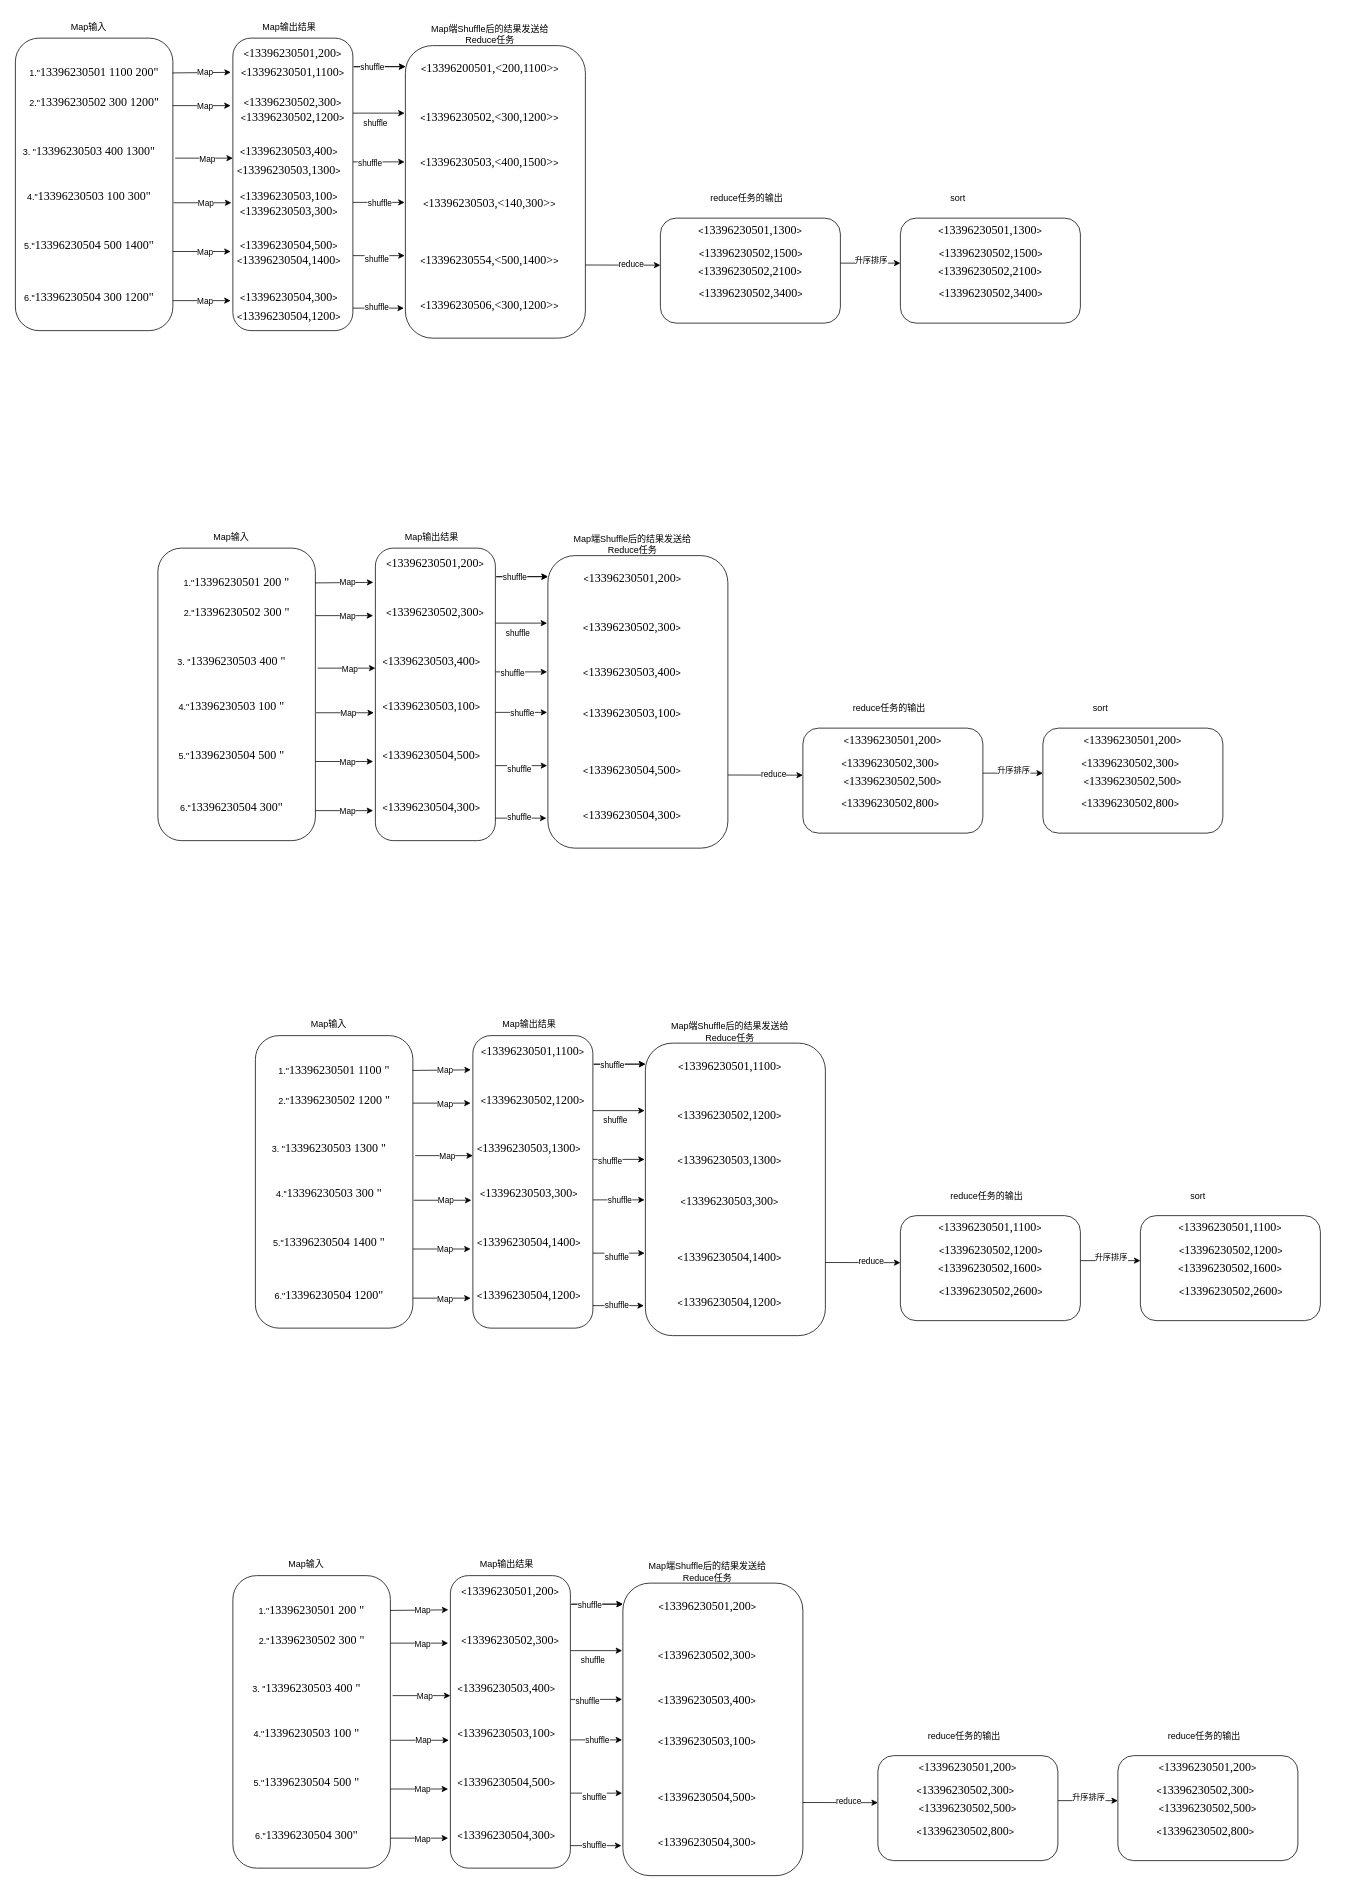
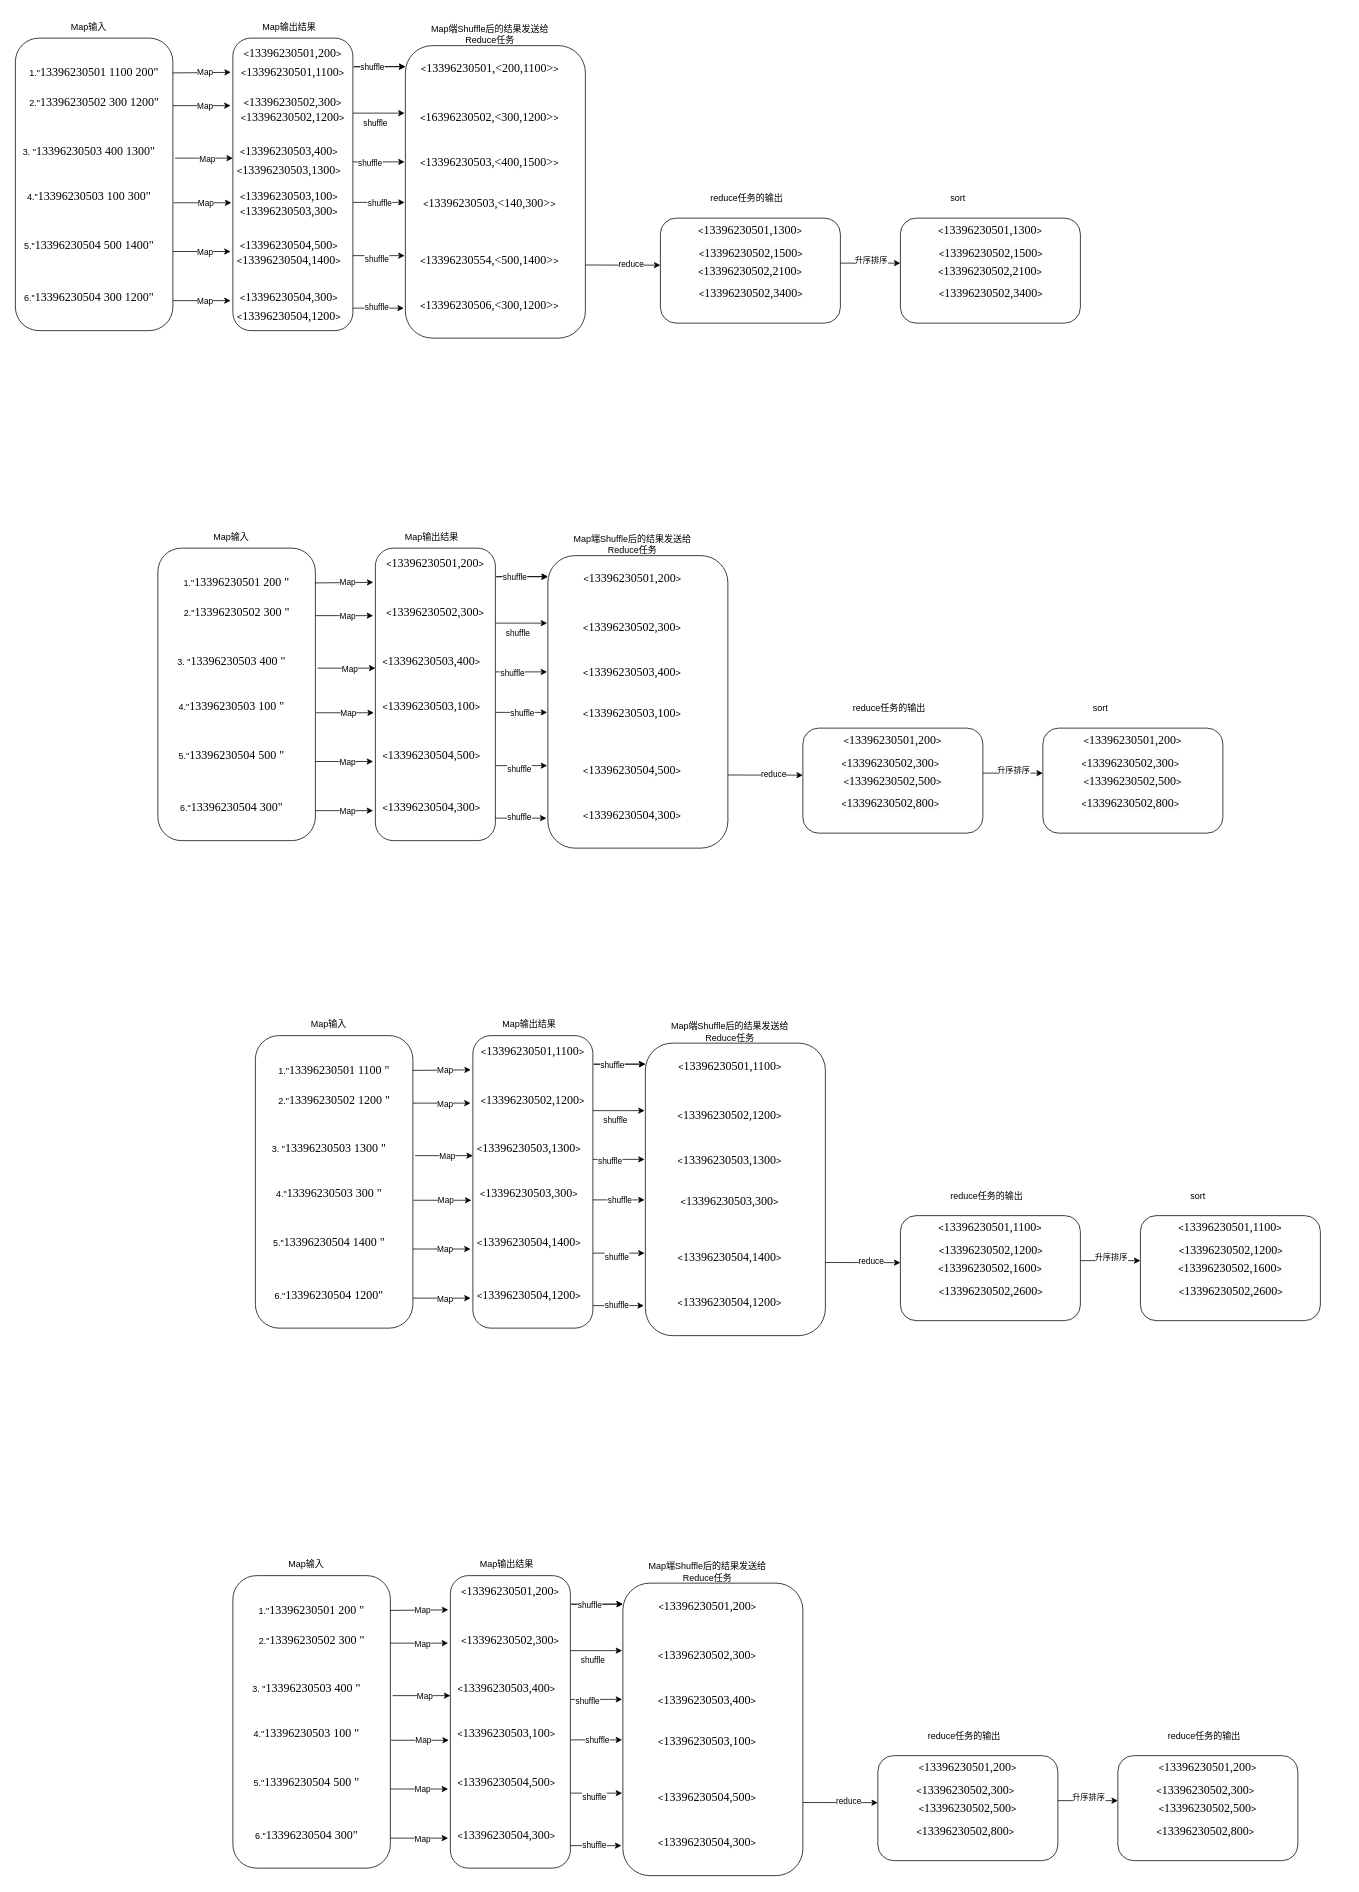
(490, 68) -> (490, 68)
(490, 117) -> (490, 117)
